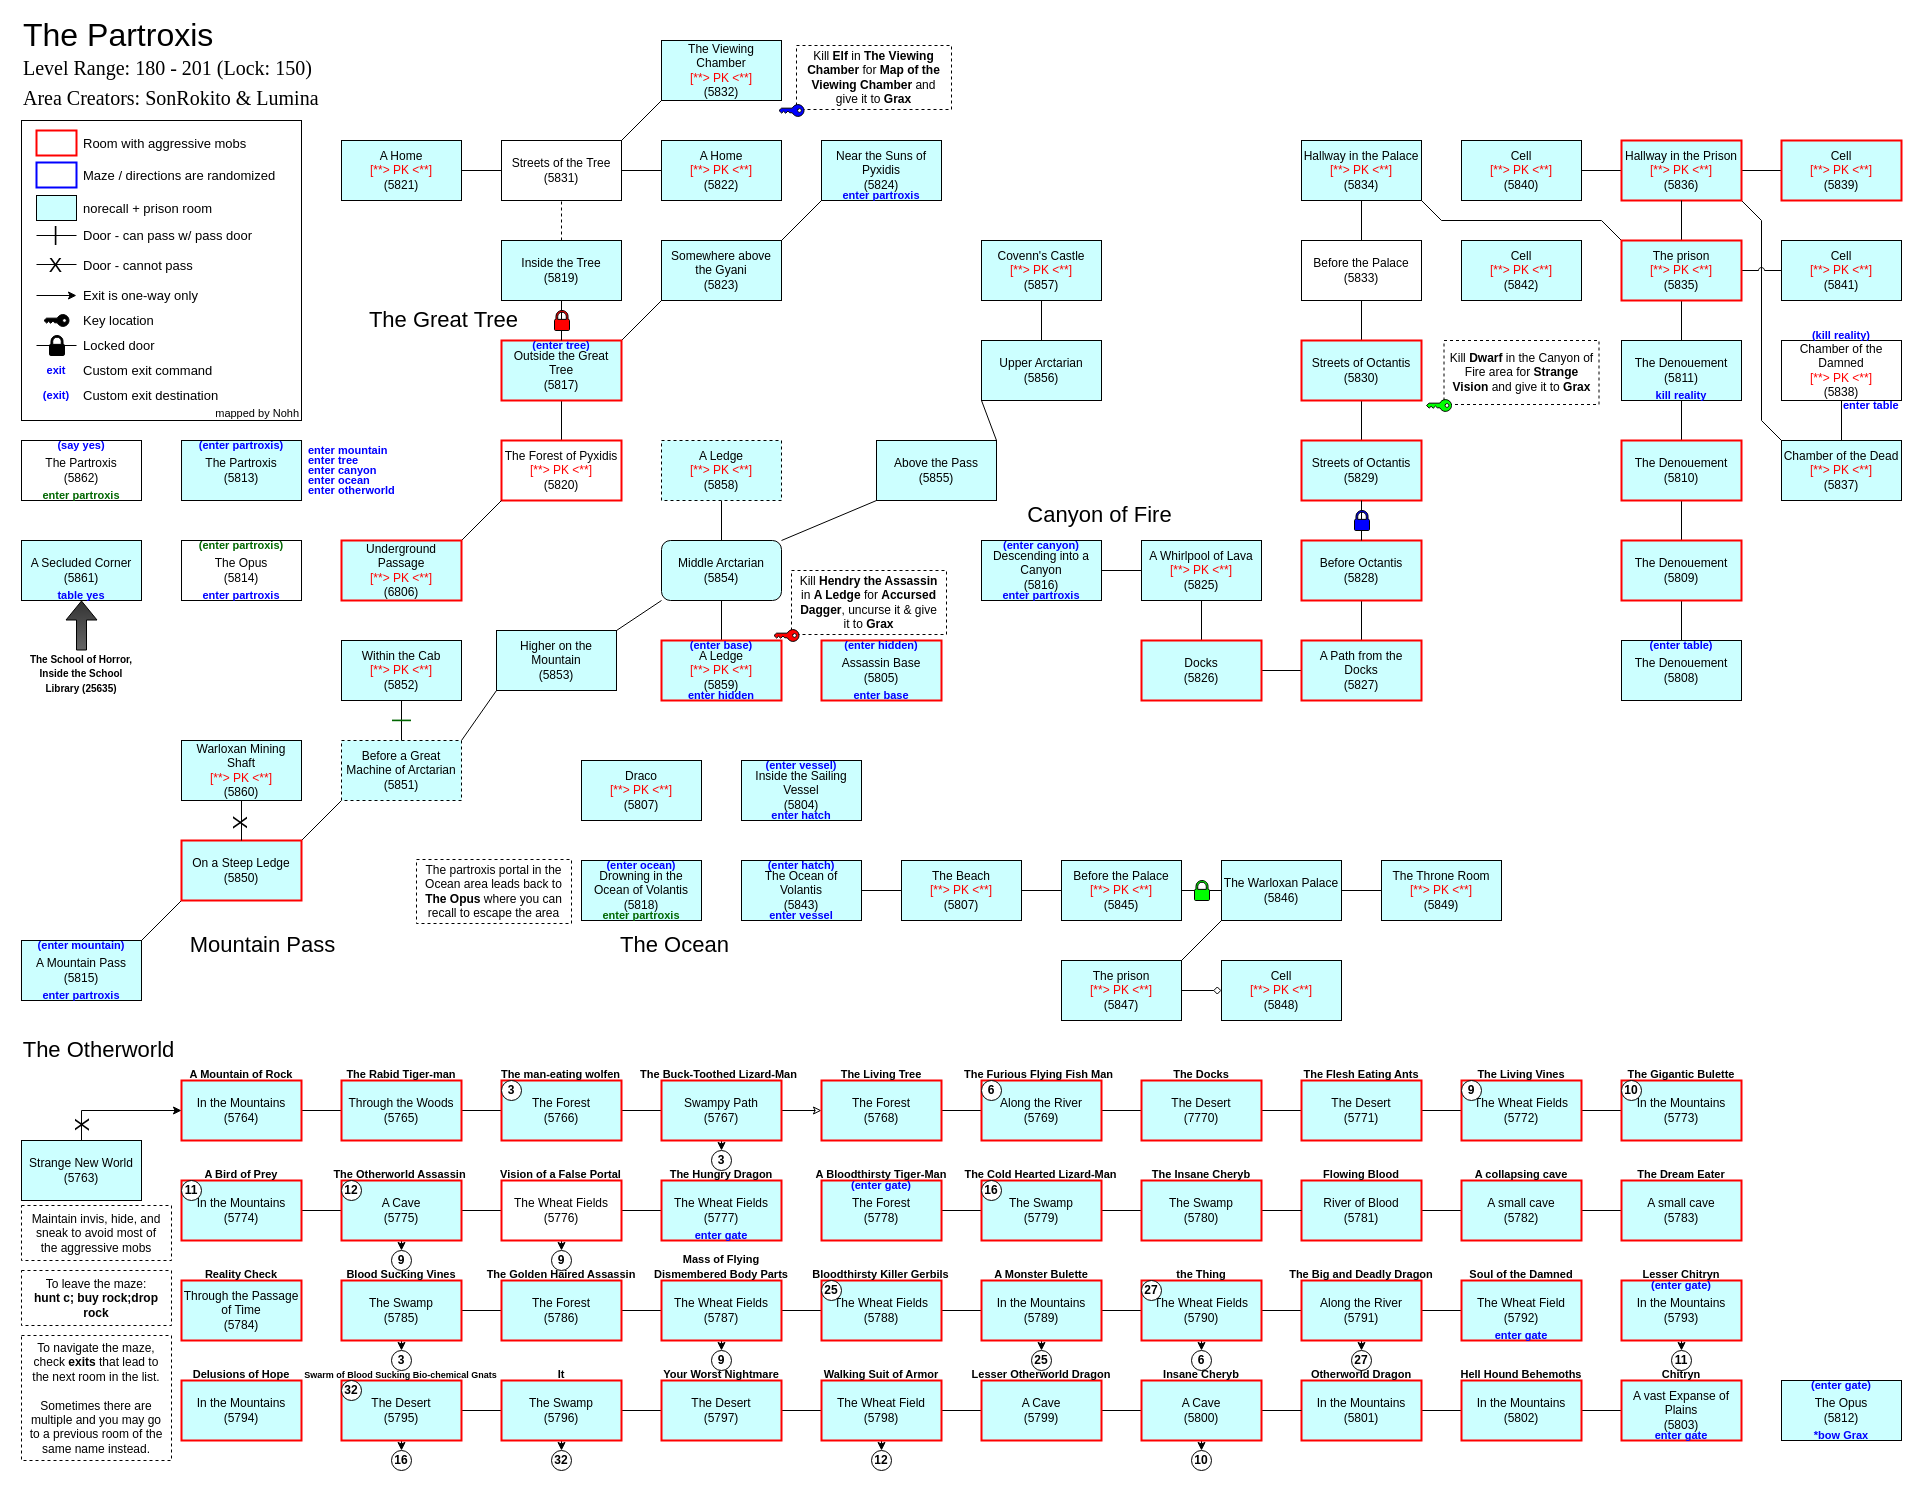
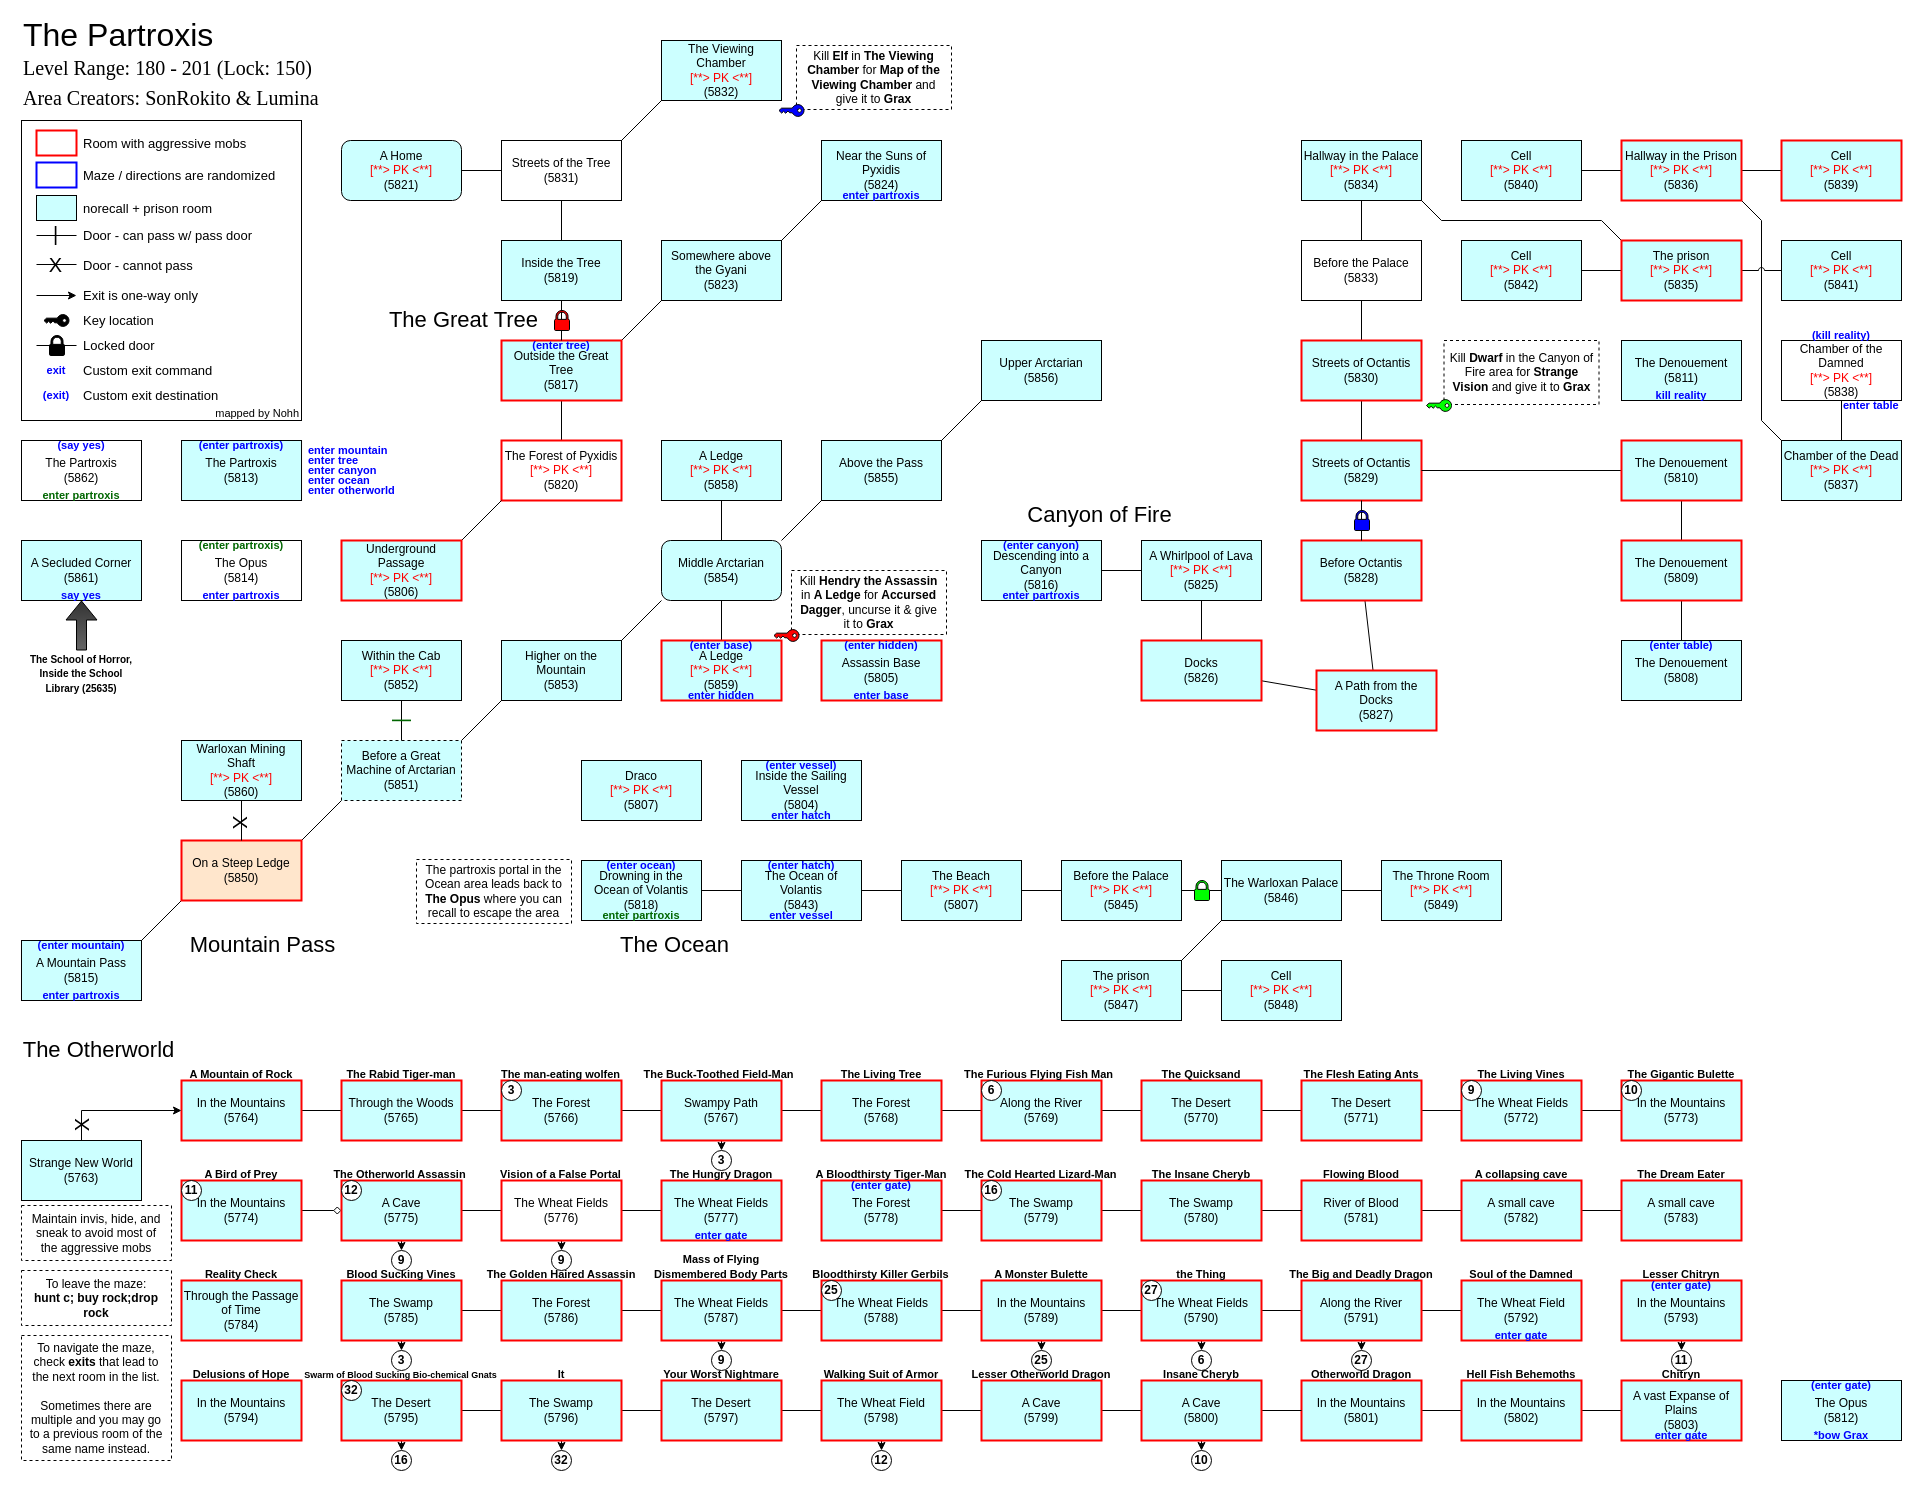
(402, 171) -> (402, 171)
(642, 171) -> none
(722, 171) -> none
(562, 220) -> (562, 220)
(1682, 221) -> none
(1042, 271) -> none
(444, 321) -> (464, 321)
(1042, 321) -> none
(1682, 321) -> (1602, 271)
(1682, 421) -> (1522, 471)
(722, 471) -> (722, 471)
(937, 471) -> (882, 471)
(402, 571) -> (402, 571)
(82, 596) -> (82, 596)
(557, 661) -> (562, 671)
(1362, 671) -> (1377, 701)
(242, 871) -> (242, 871)
none -> (722, 891)
(1213, 991) -> (1216, 991)
(719, 1075) -> (719, 1075)
(1202, 1075) -> (1202, 1075)
(813, 1111) -> (816, 1111)
(1202, 1111) -> (1202, 1111)
(336, 1211) -> (333, 1211)
(1522, 1375) -> (1522, 1375)
